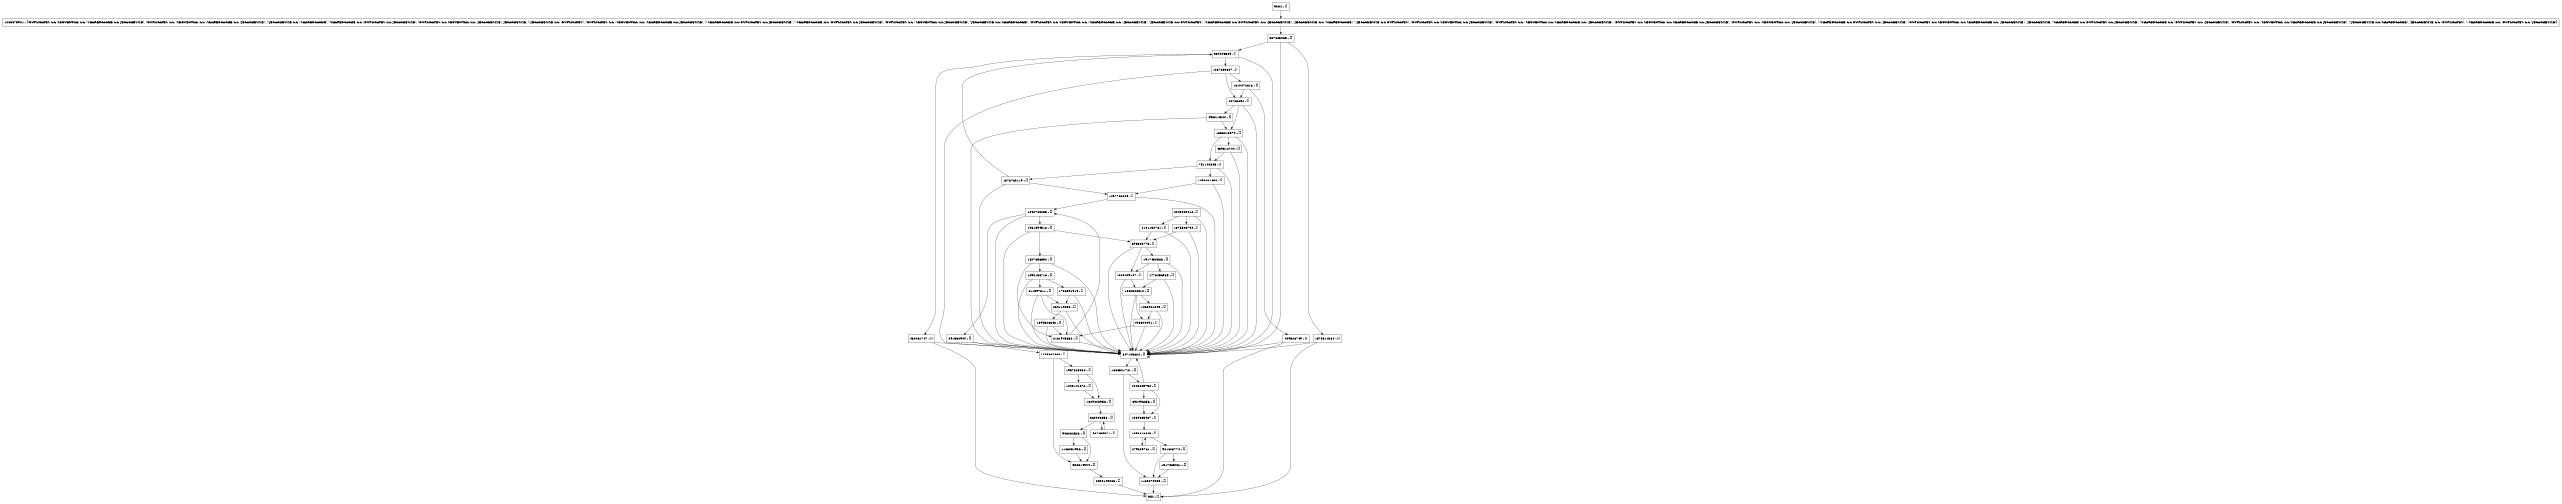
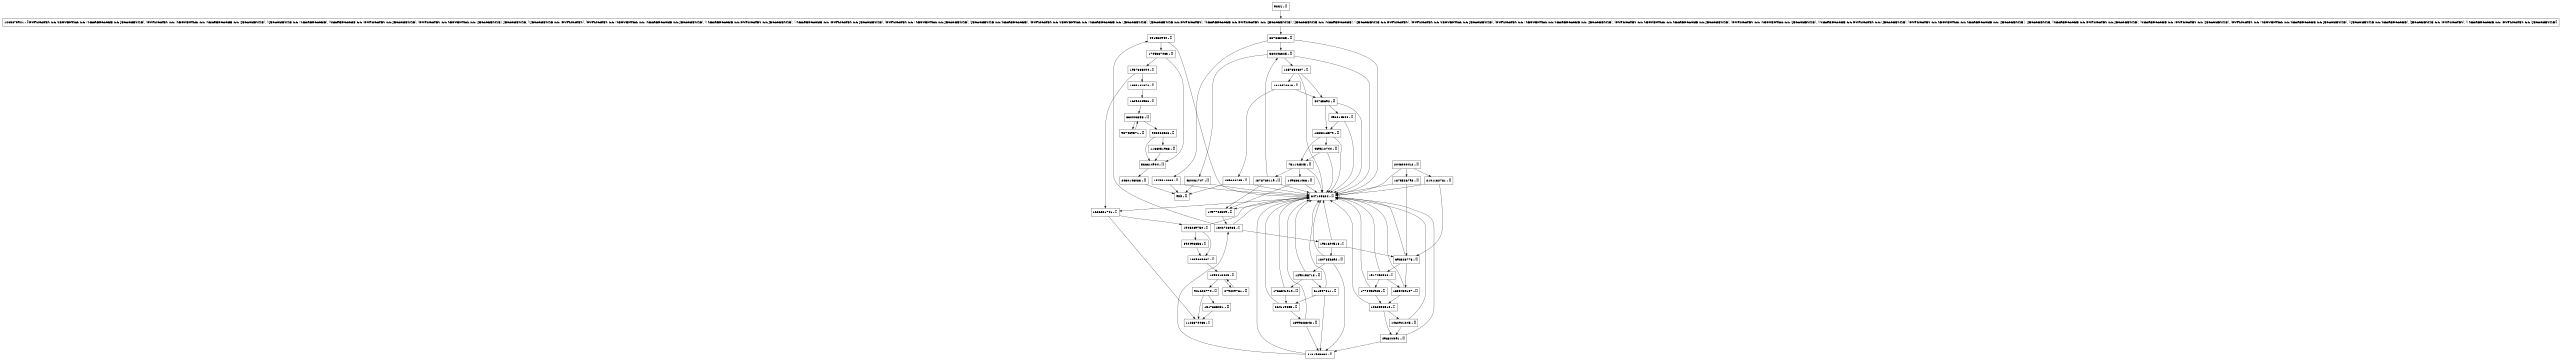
(1215, 269) -> (1282, 201)
(1095, 383) -> (1105, 135)
(1153, 488) -> none
